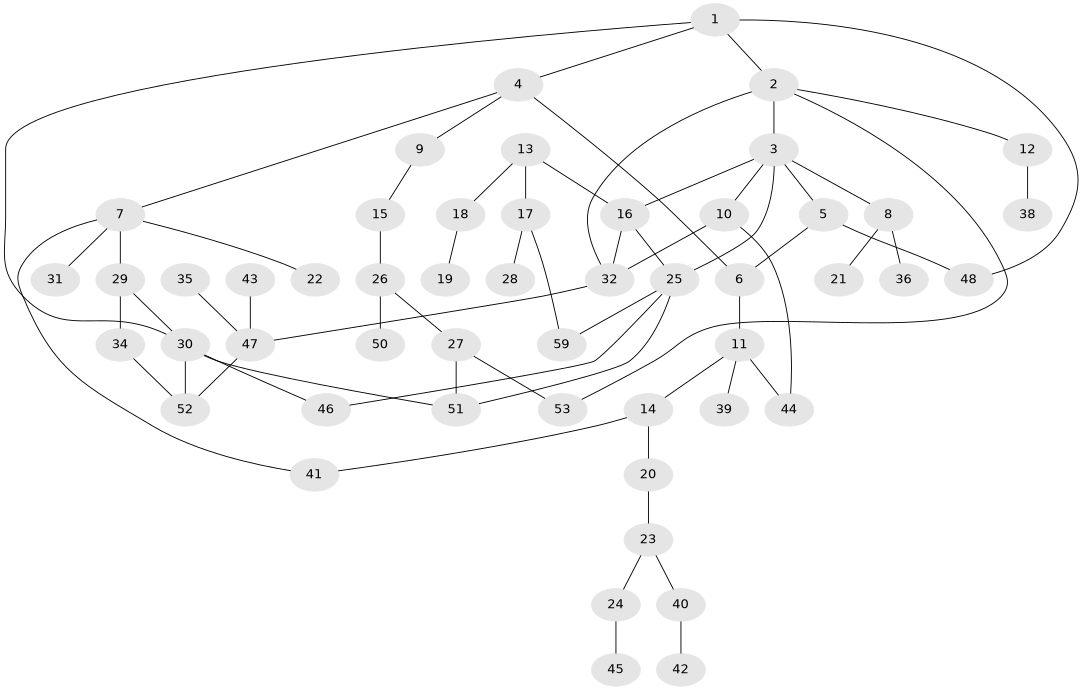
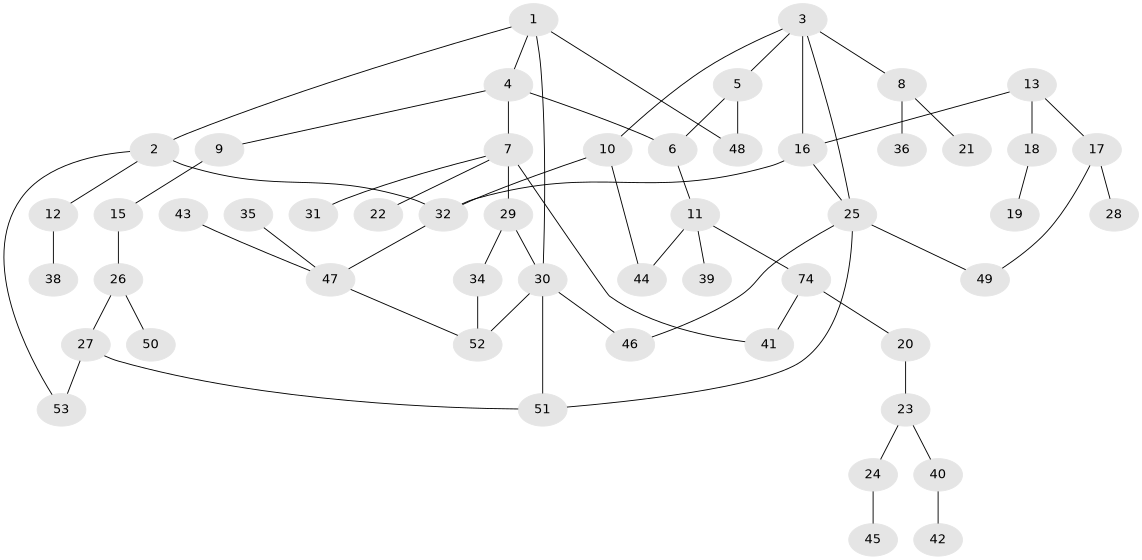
(774, 117) -> none
(562, 345) -> (985, 280)
(648, 410) -> (806, 280)
